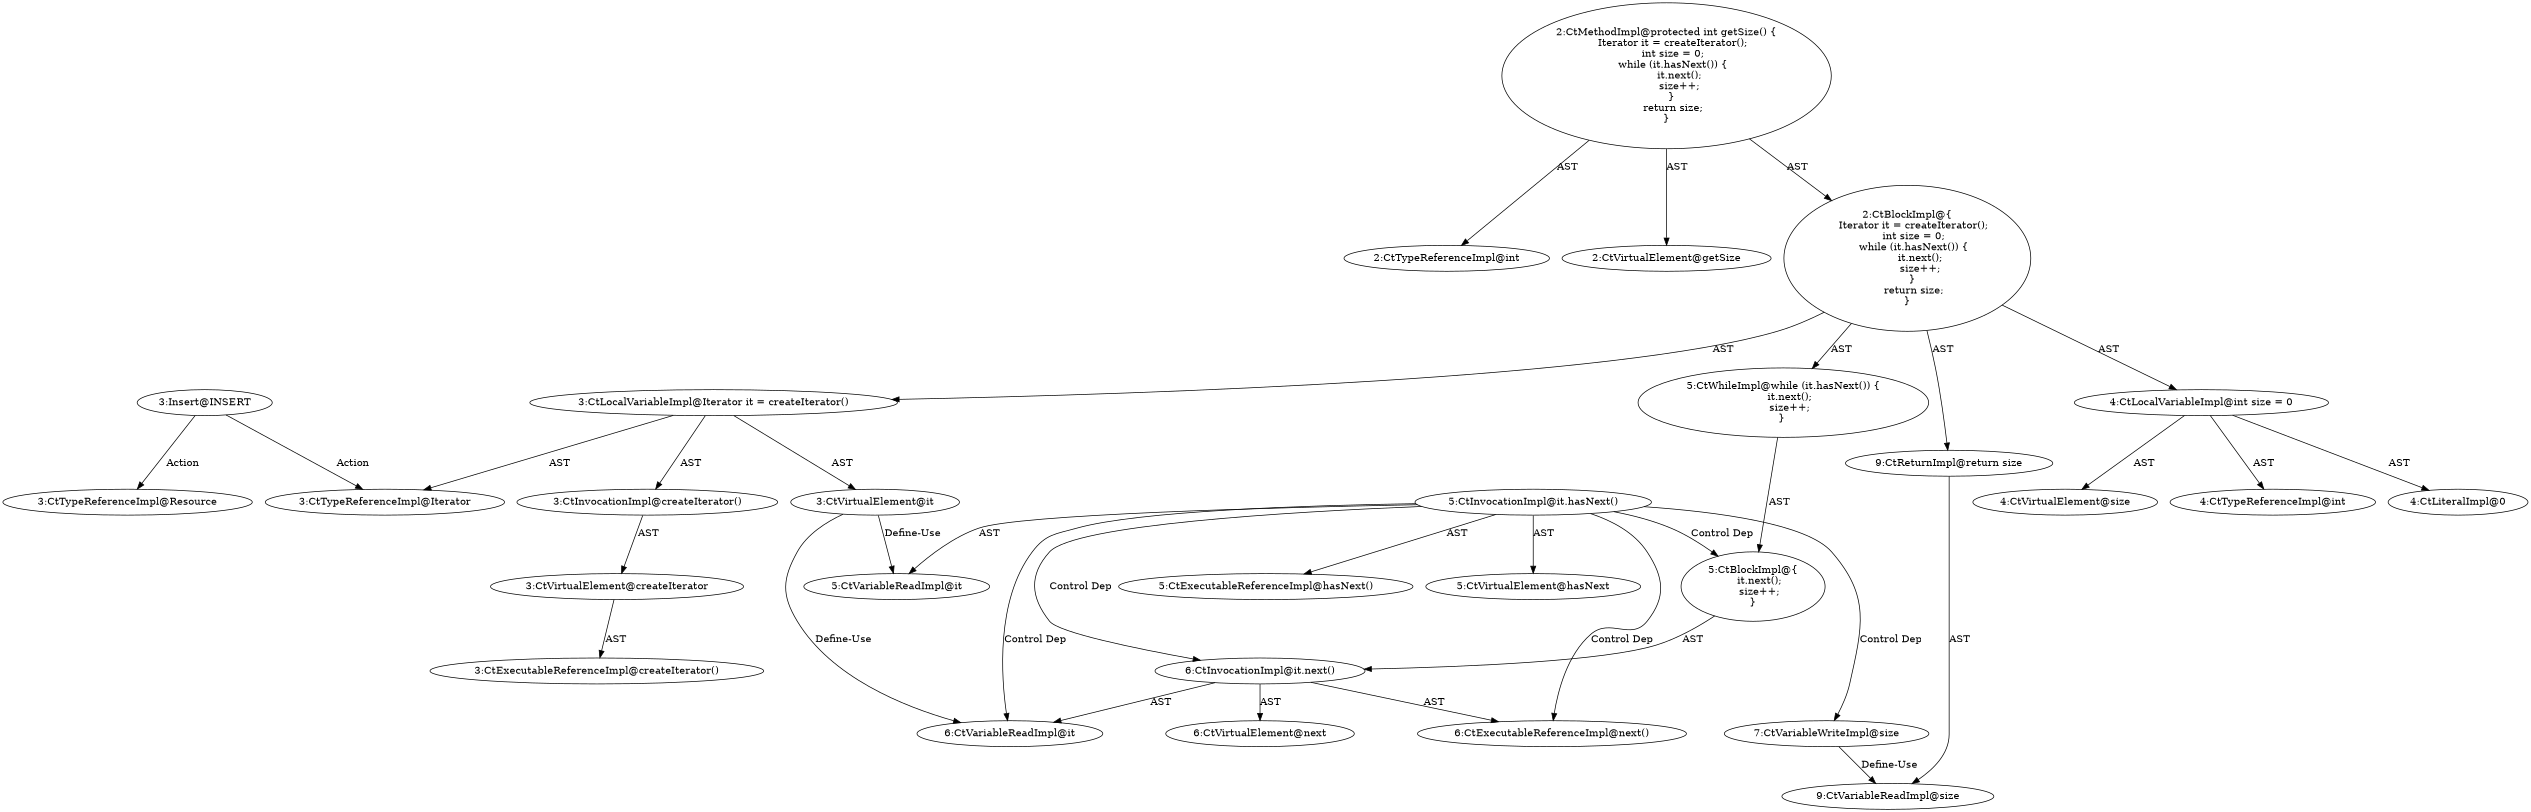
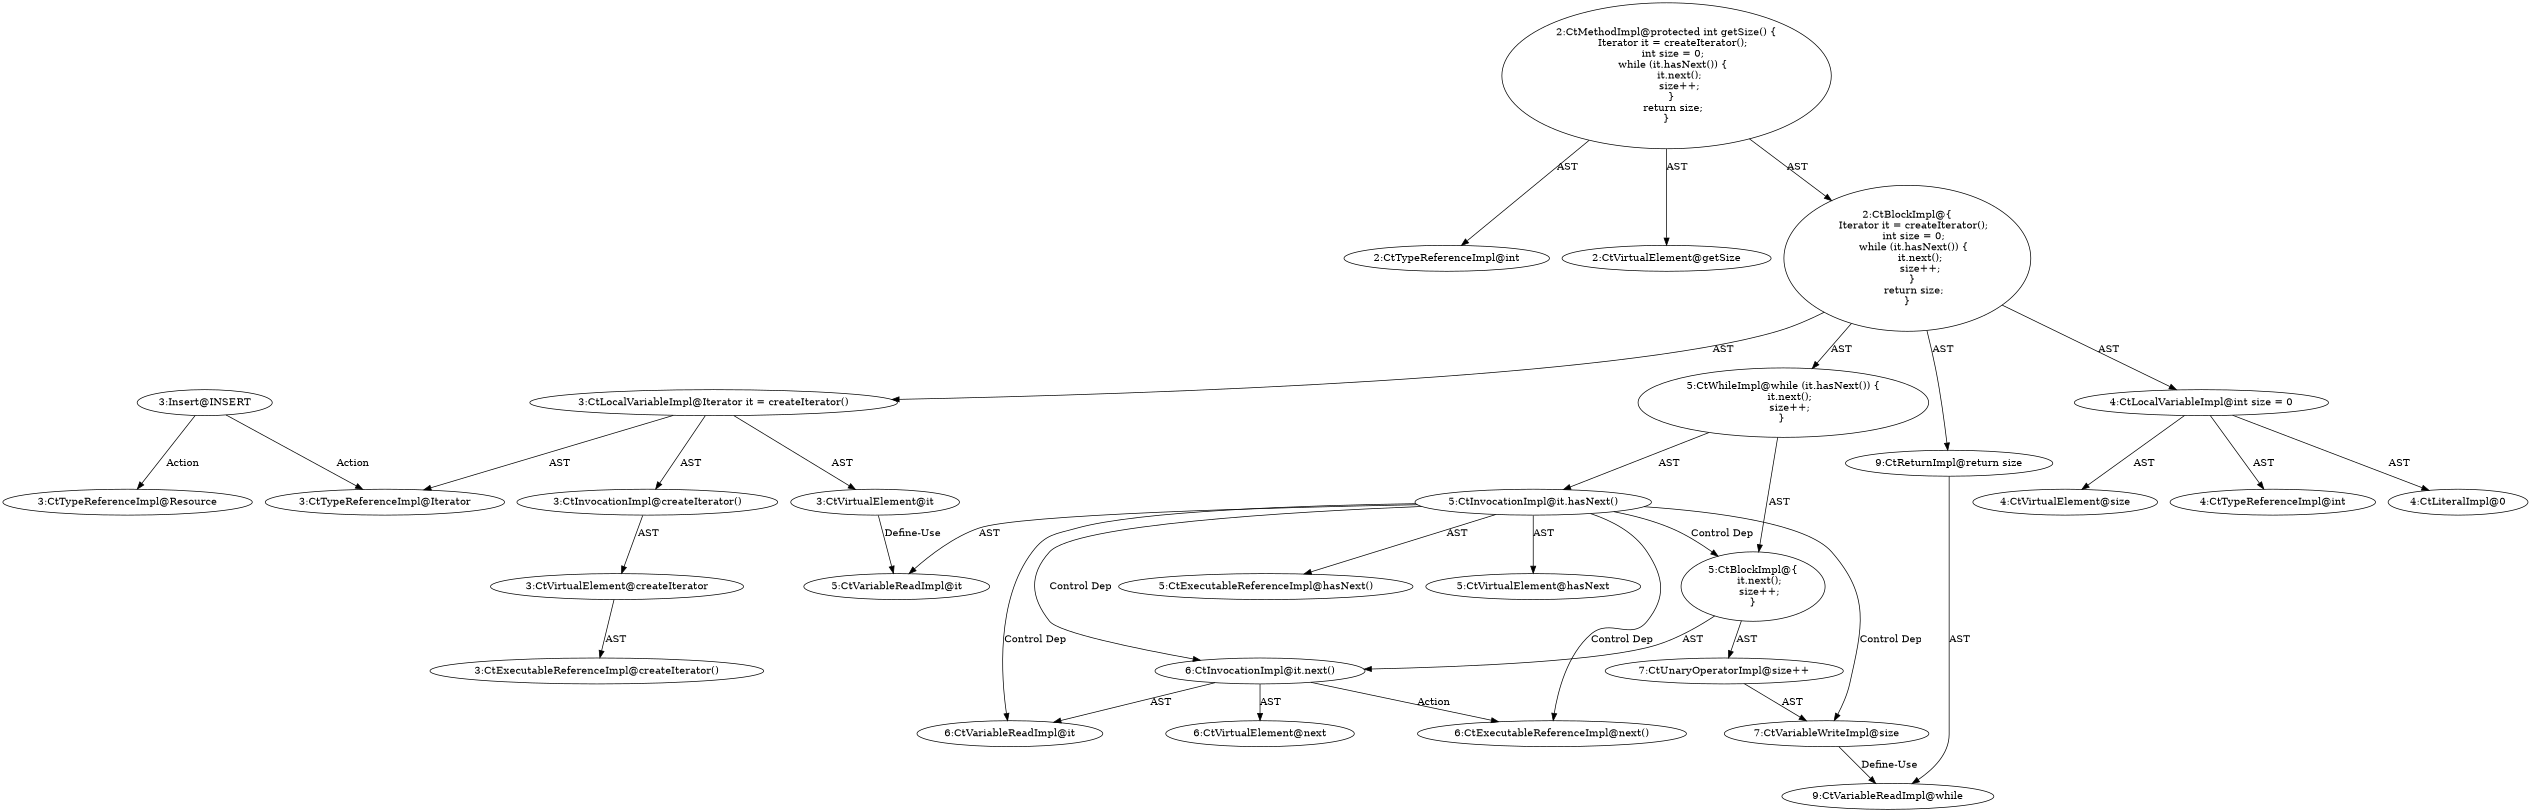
none -> (1640, 460)
(814, 643) -> none
none -> (1724, 671)
(1434, 702) -> (1434, 702)
(1888, 796) -> (1888, 796)
